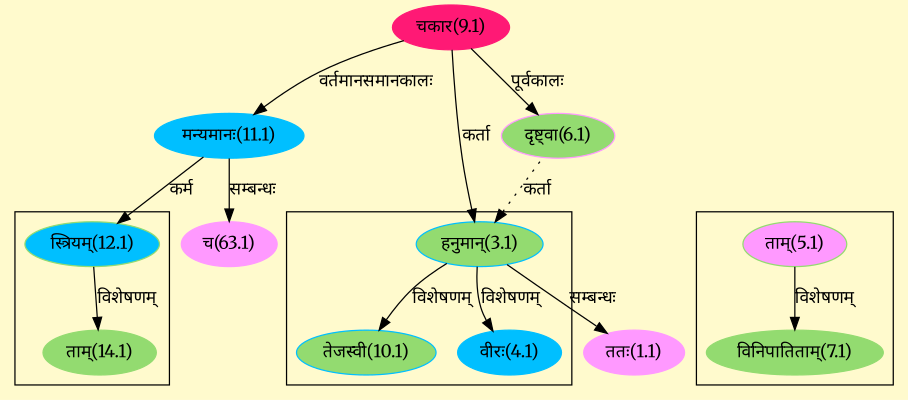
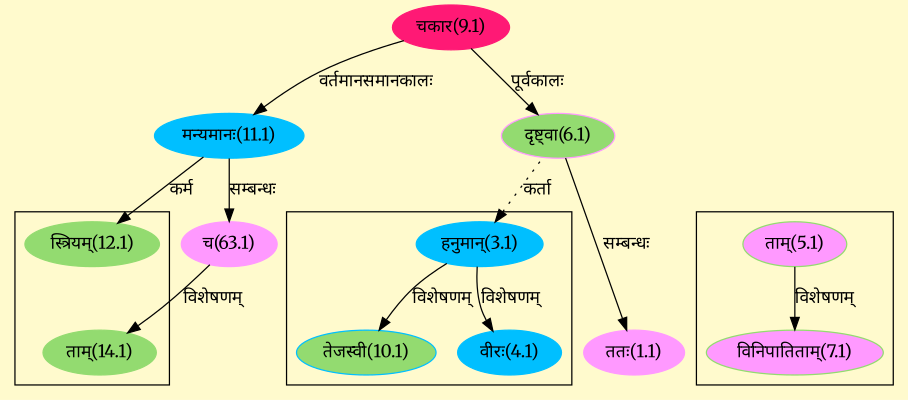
(459, 130) -> none
(92, 244) -> (92, 244)
(480, 244) -> (480, 244)
(95, 292) -> (177, 295)
(552, 296) -> (594, 238)
(795, 353) -> (795, 353)
